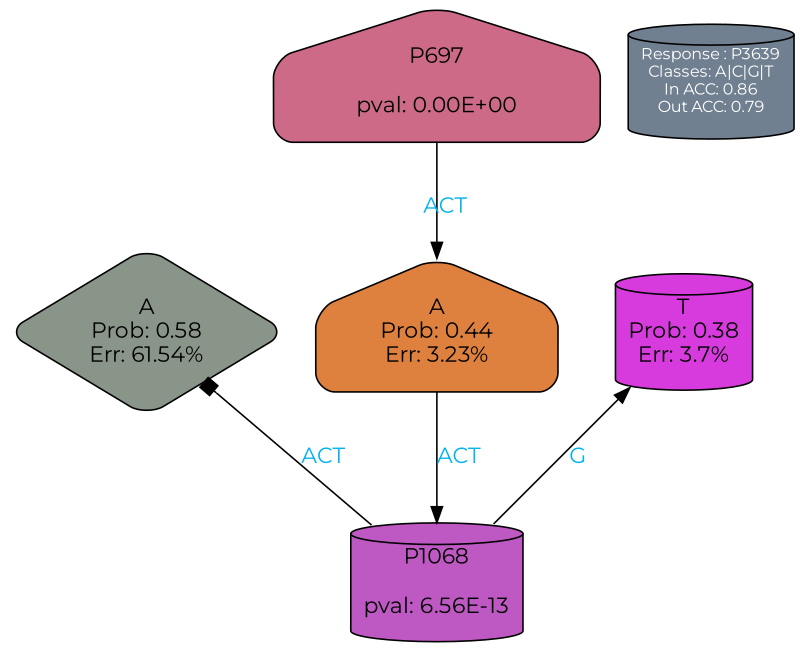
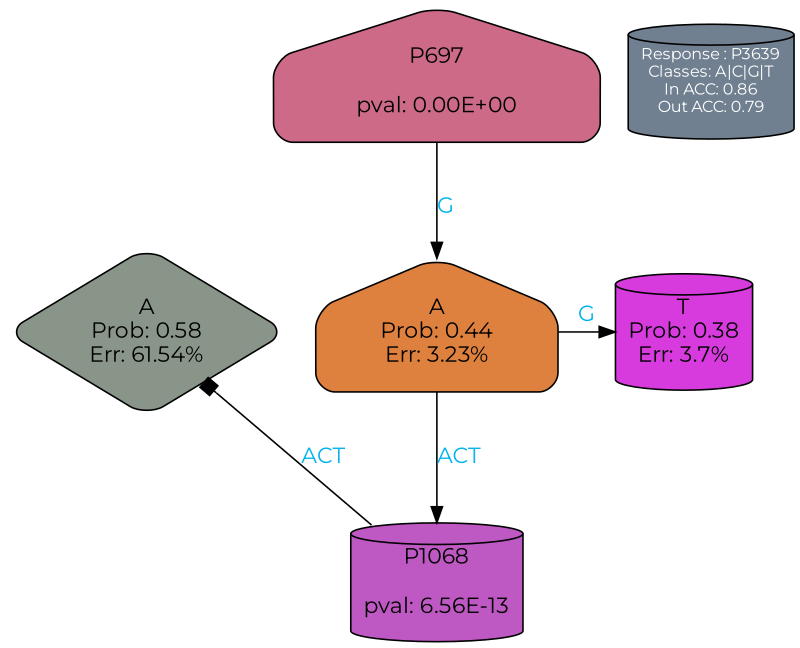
(446, 207) -> (446, 207)
(556, 462) -> (579, 332)
